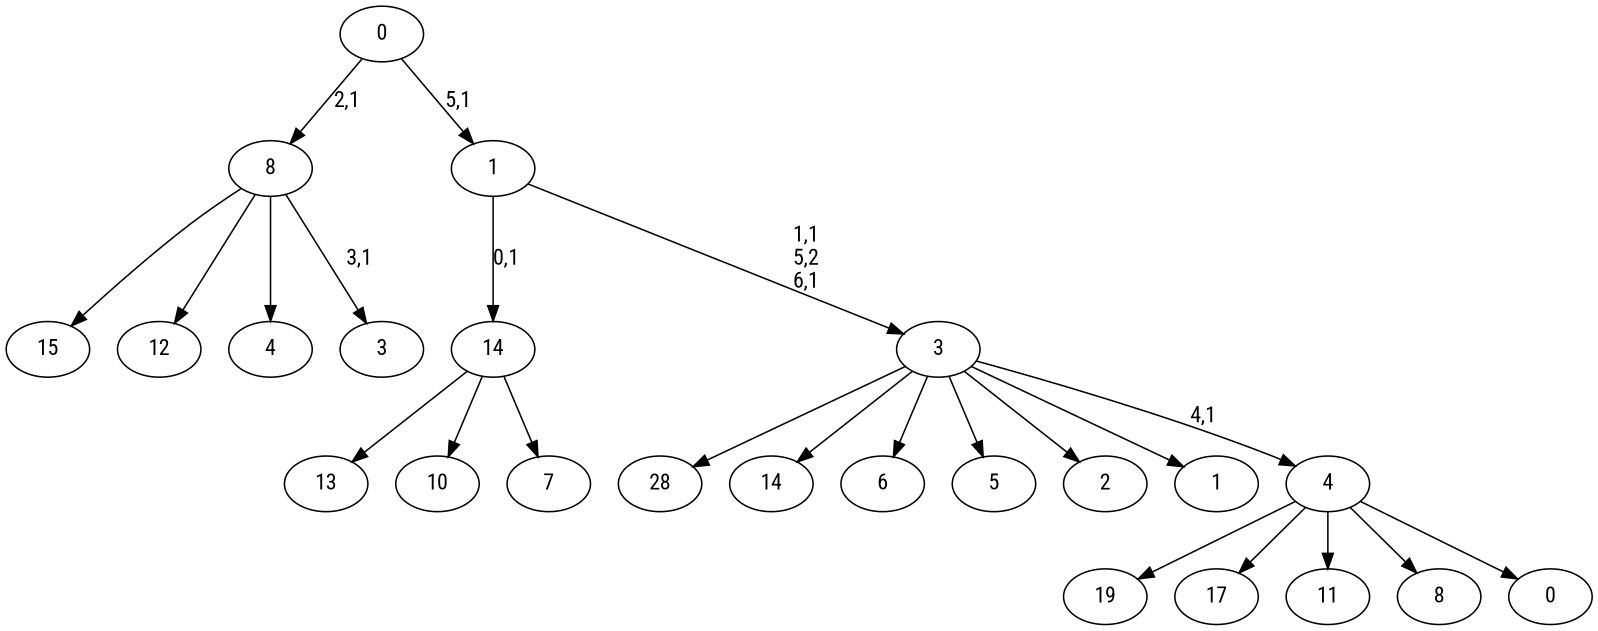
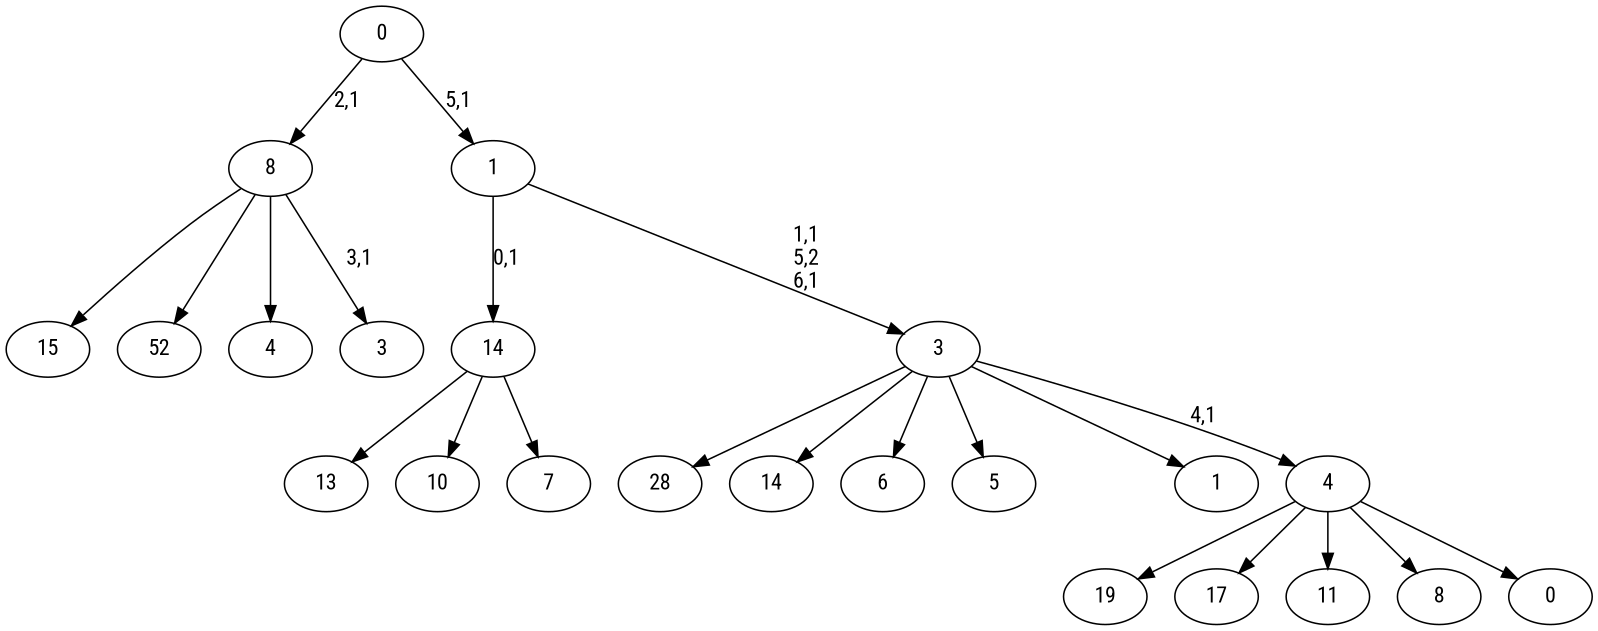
(159, 349) -> (159, 349)
(1105, 484) -> none
